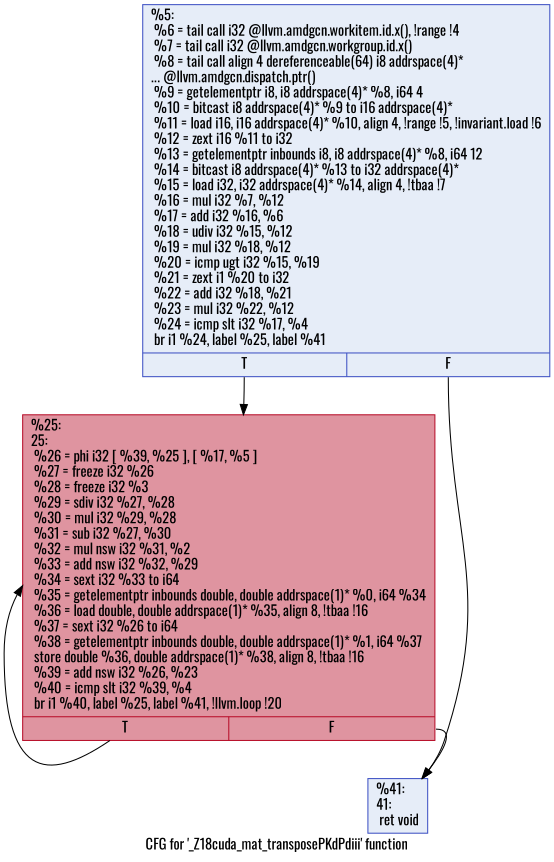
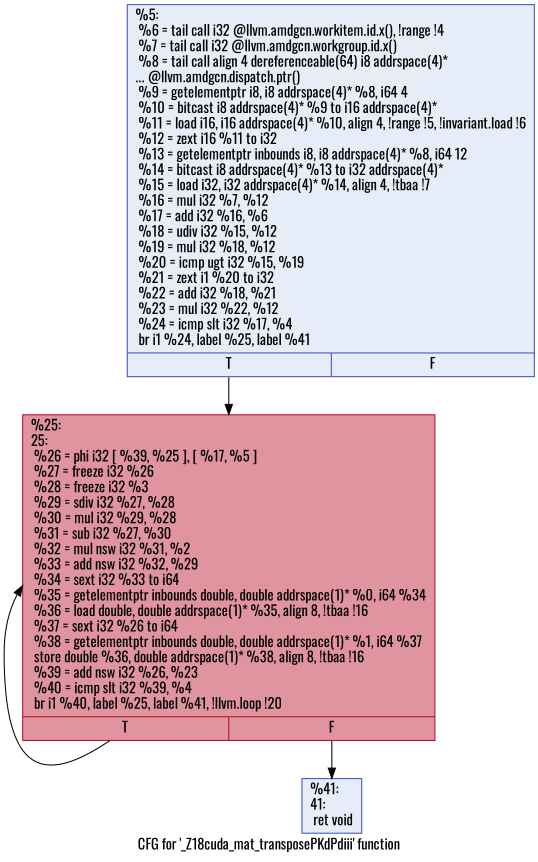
(466, 576) -> none
